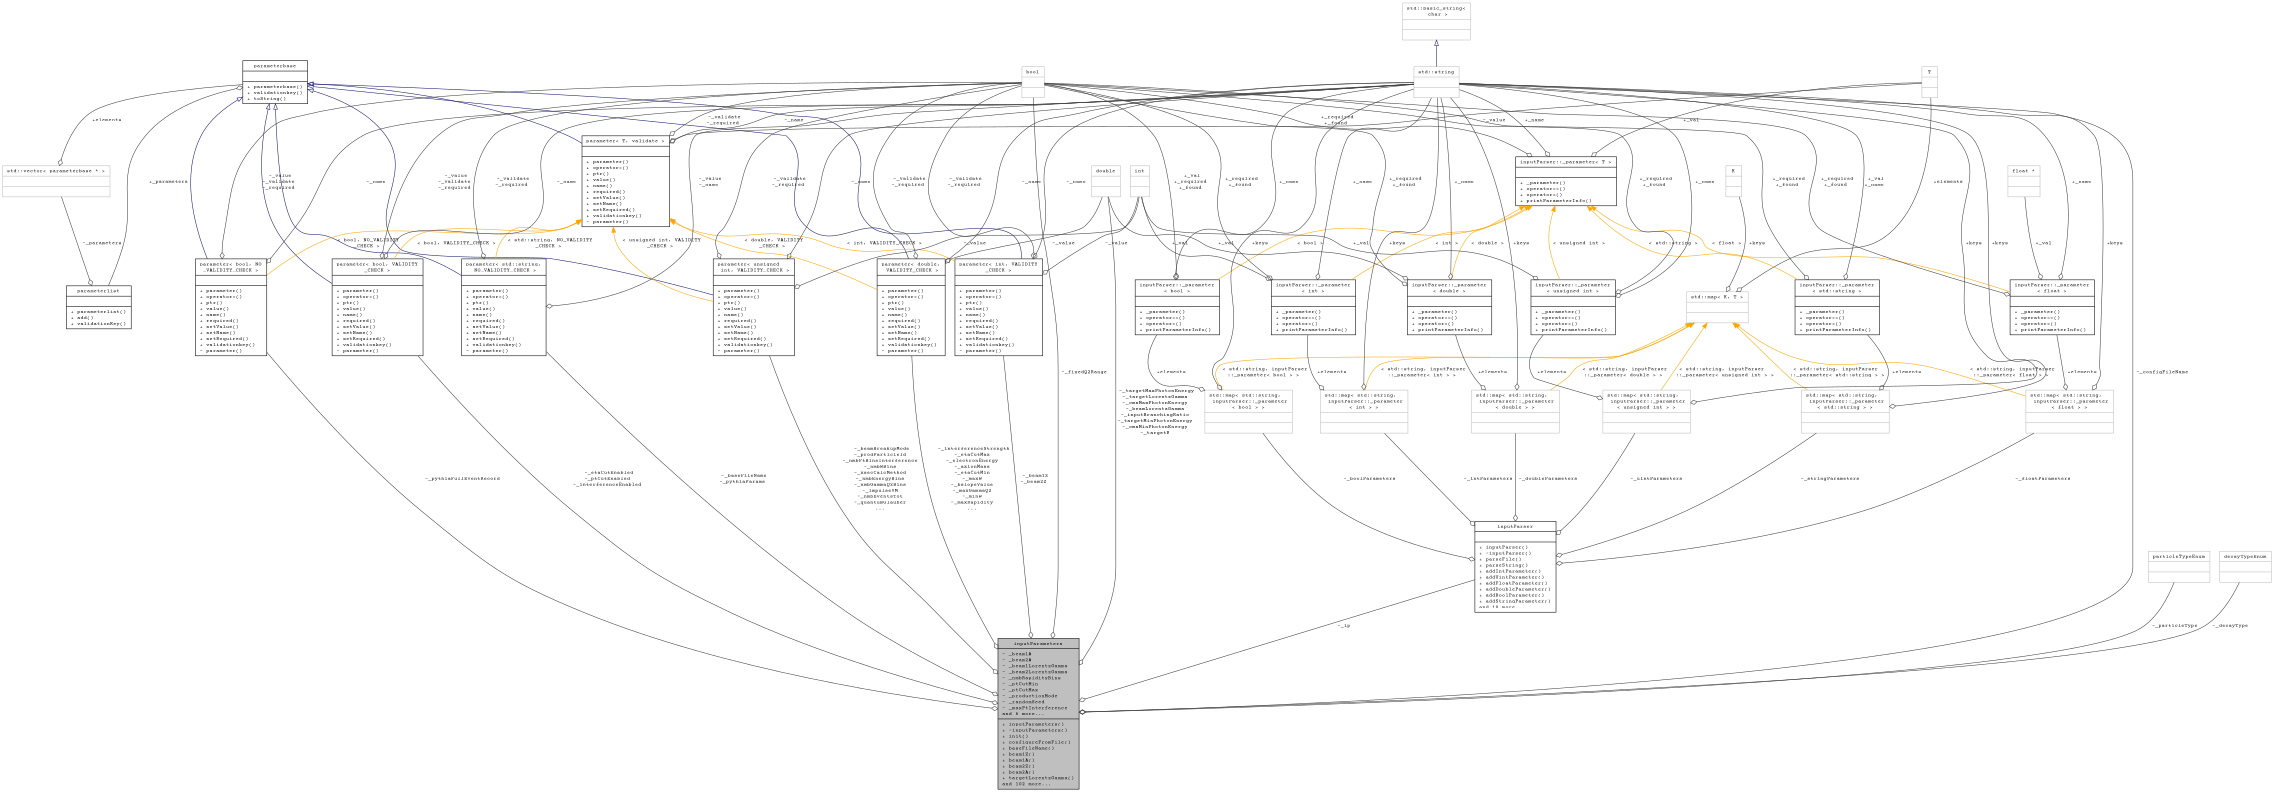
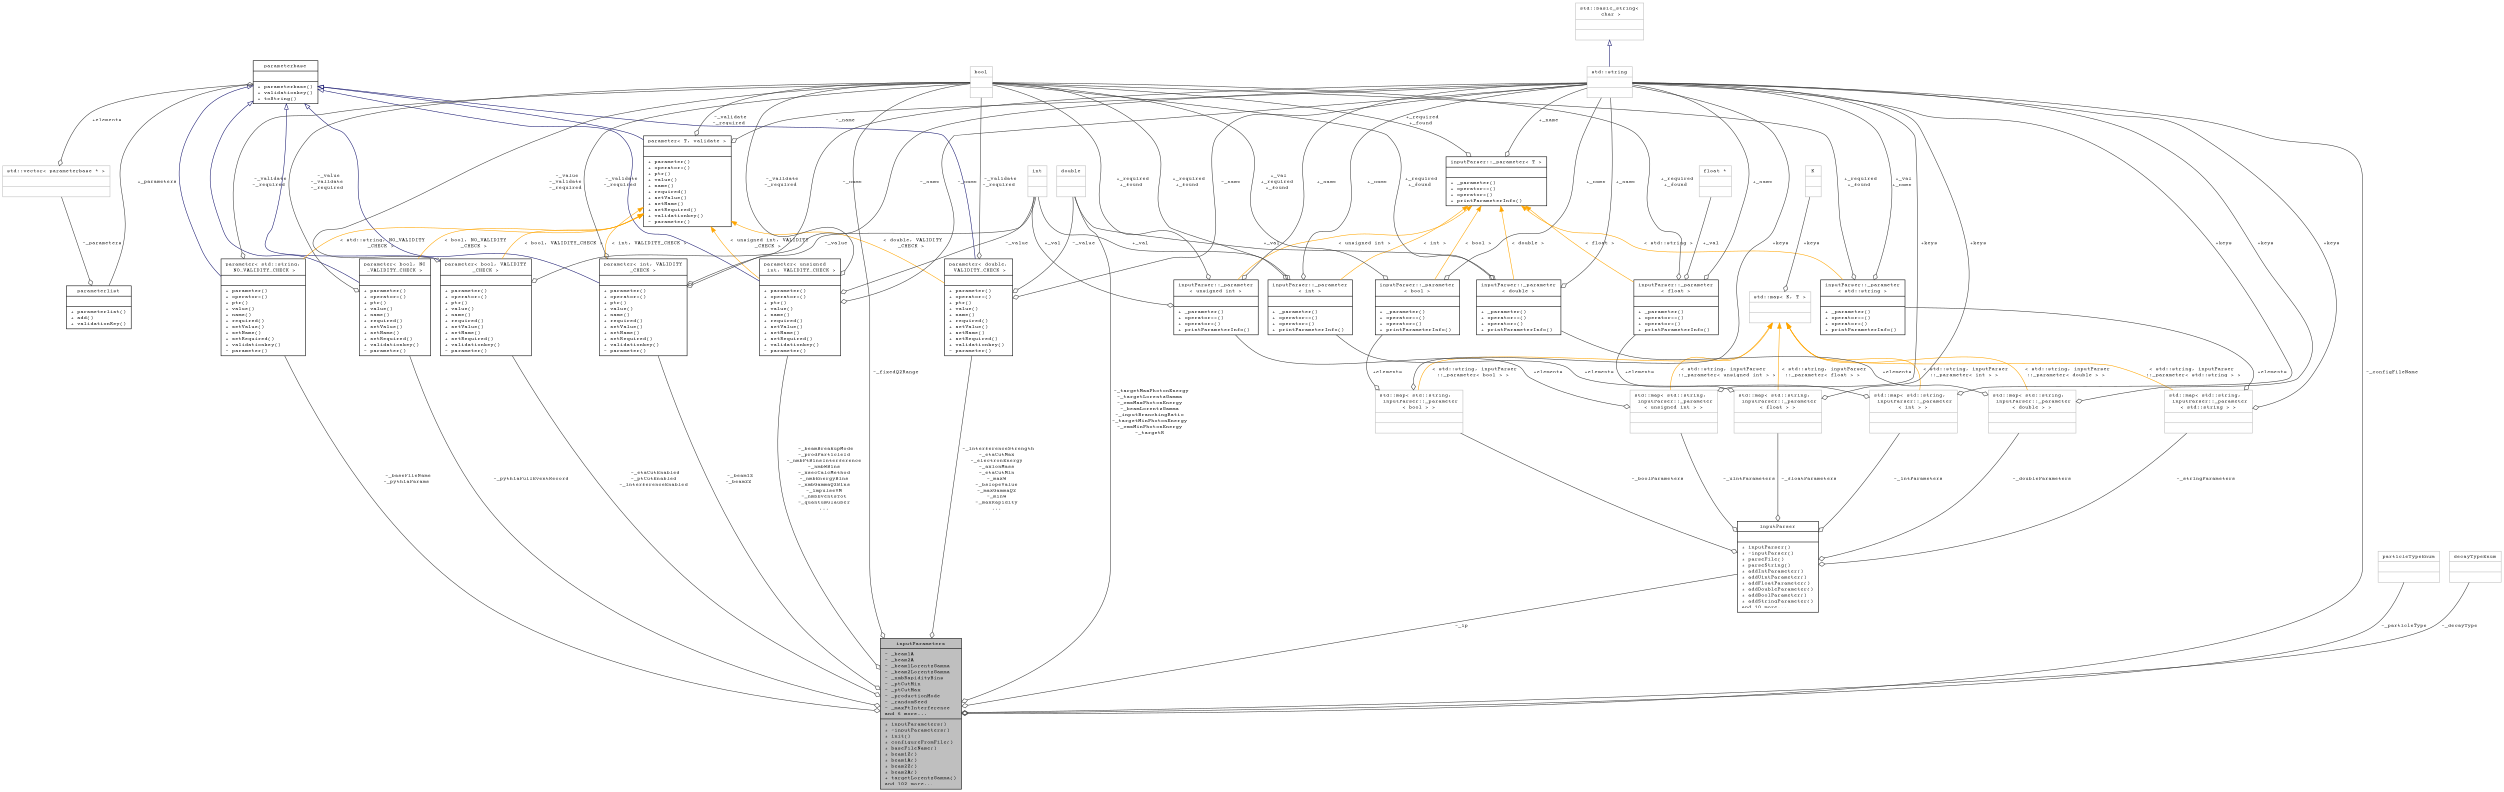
(1930, 82) -> none
(689, 107) -> none
(921, 112) -> none
